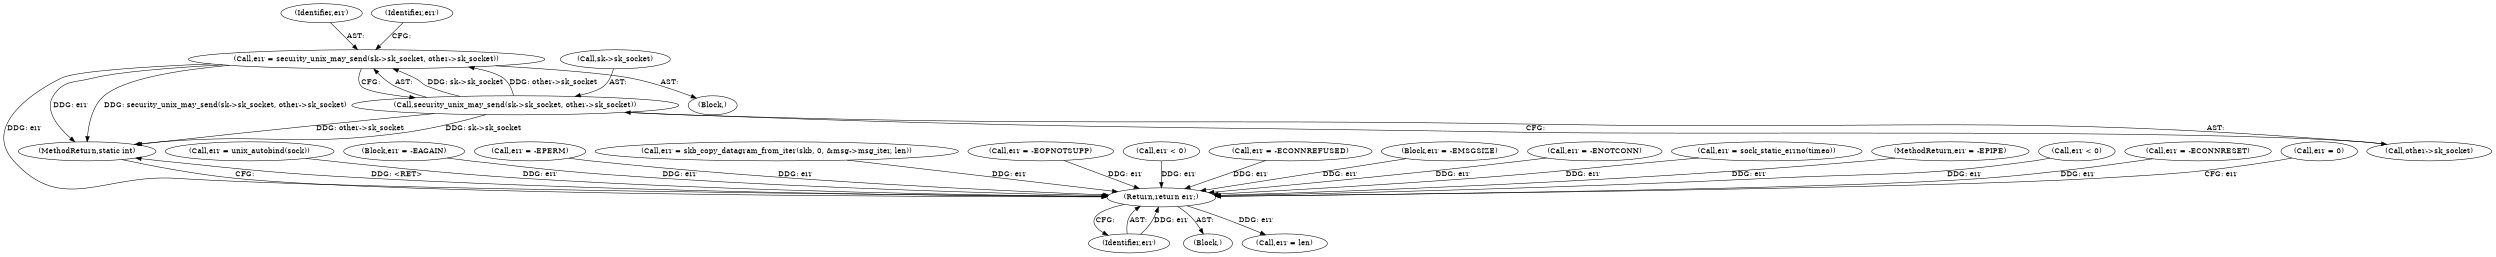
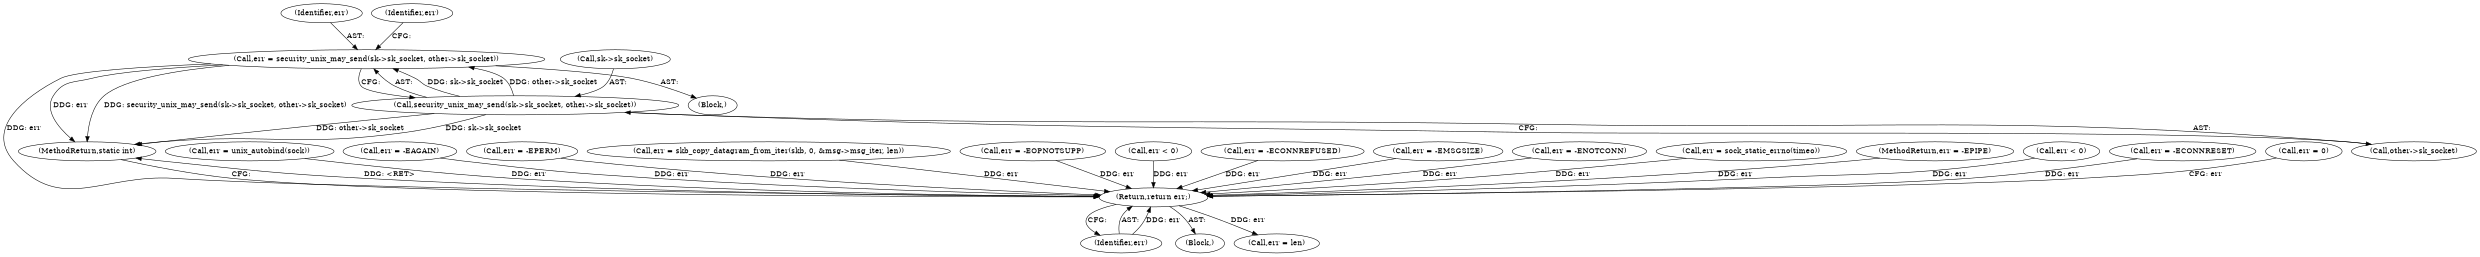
(404, 151) -> (400, 151)
(1450, 151) -> (1438, 151)
